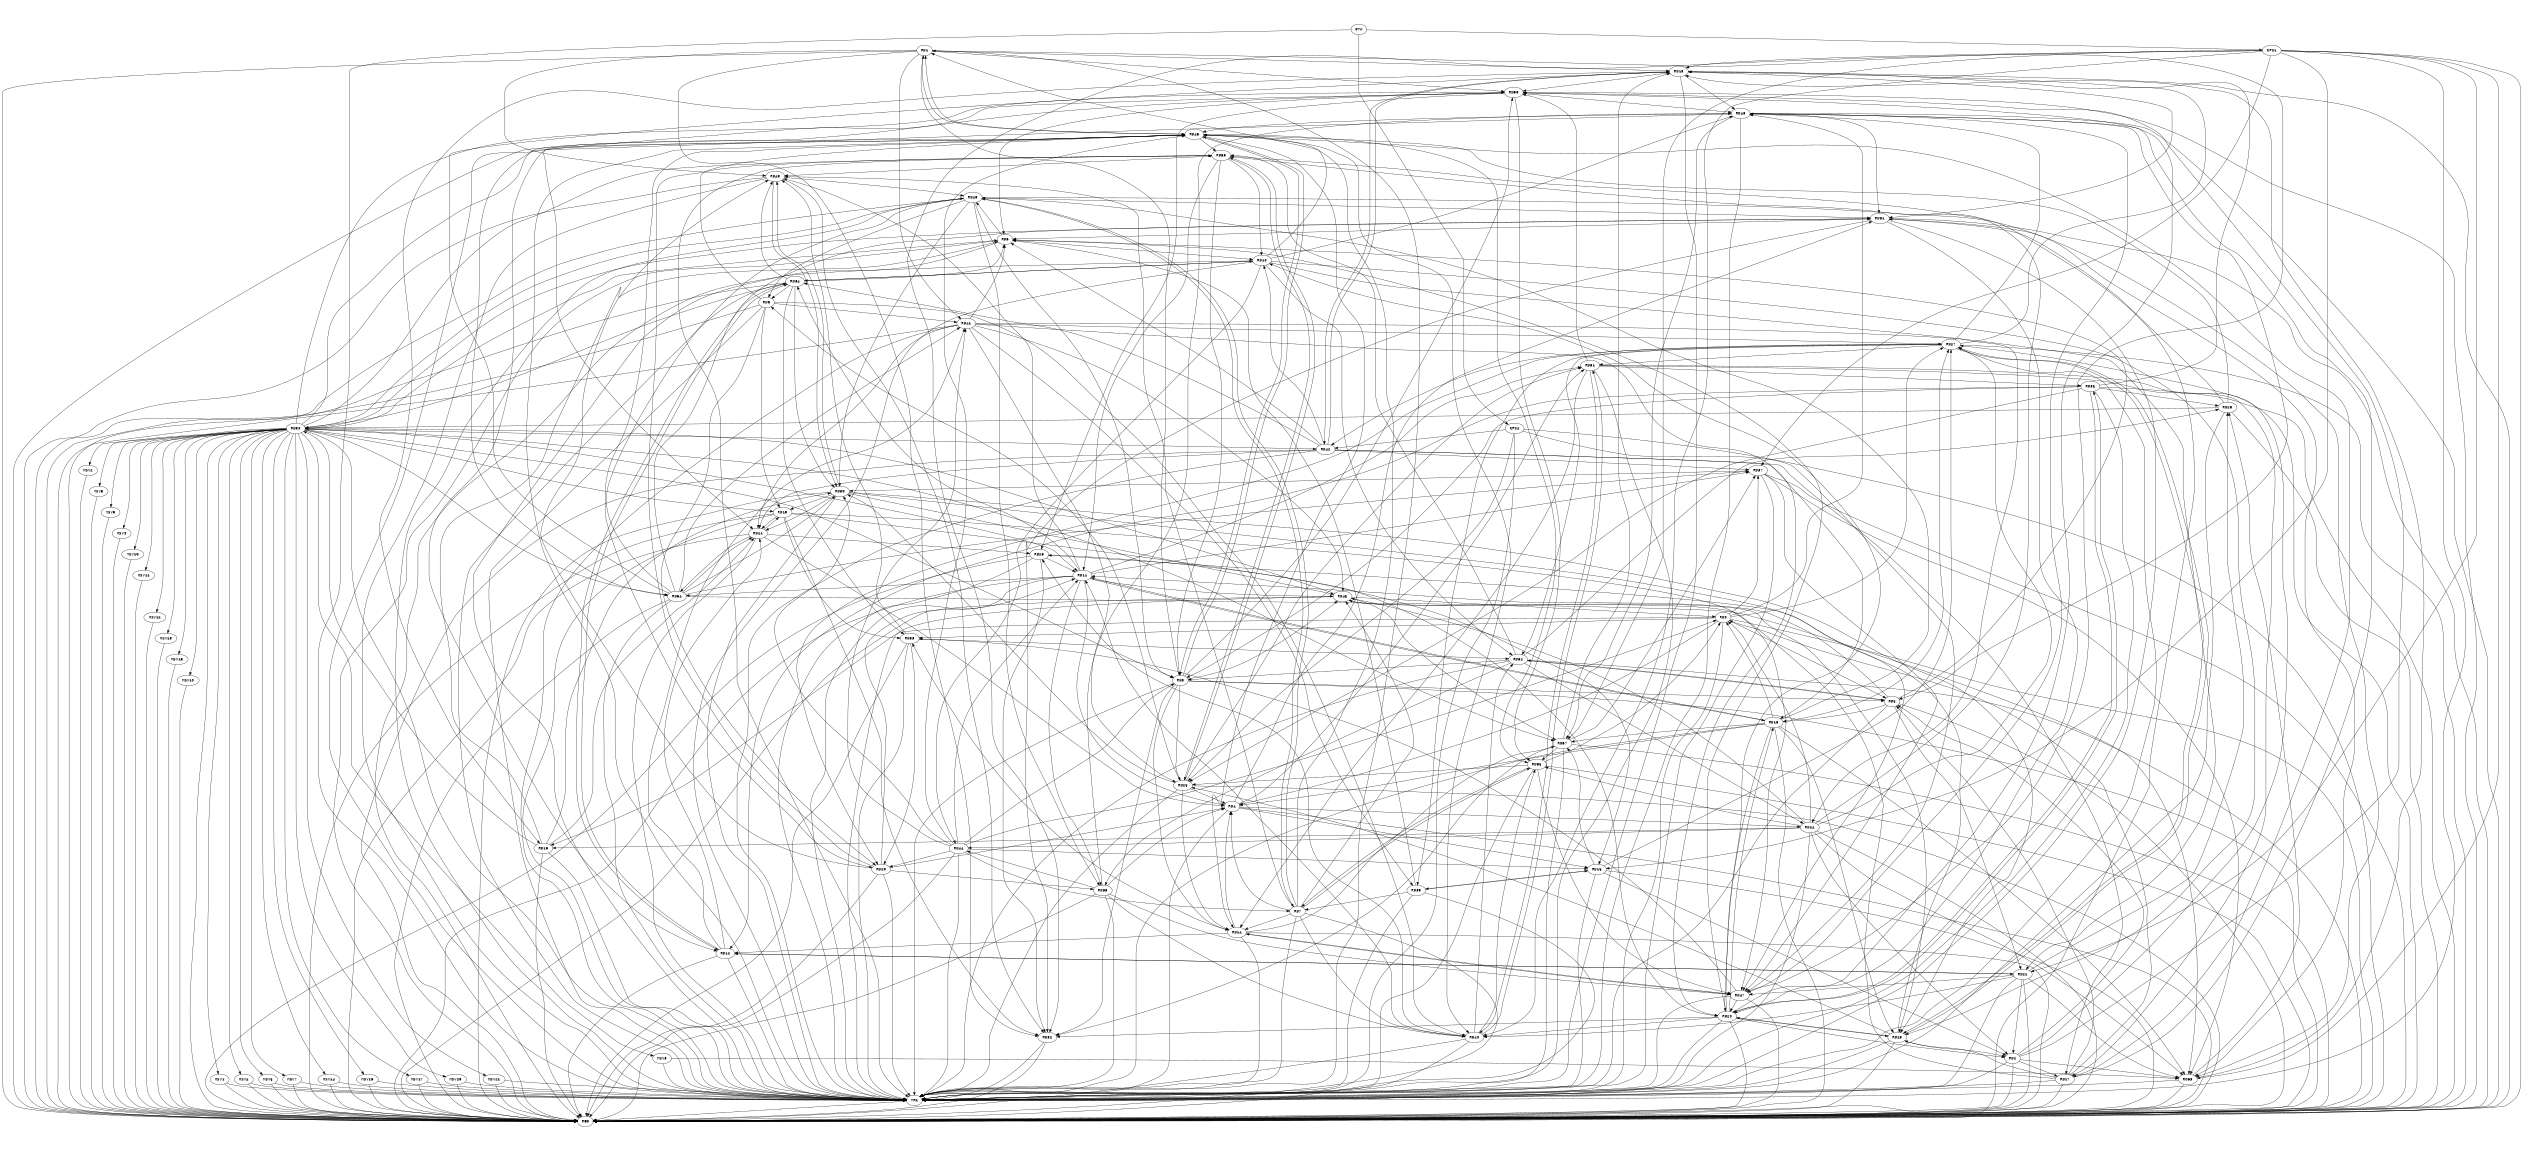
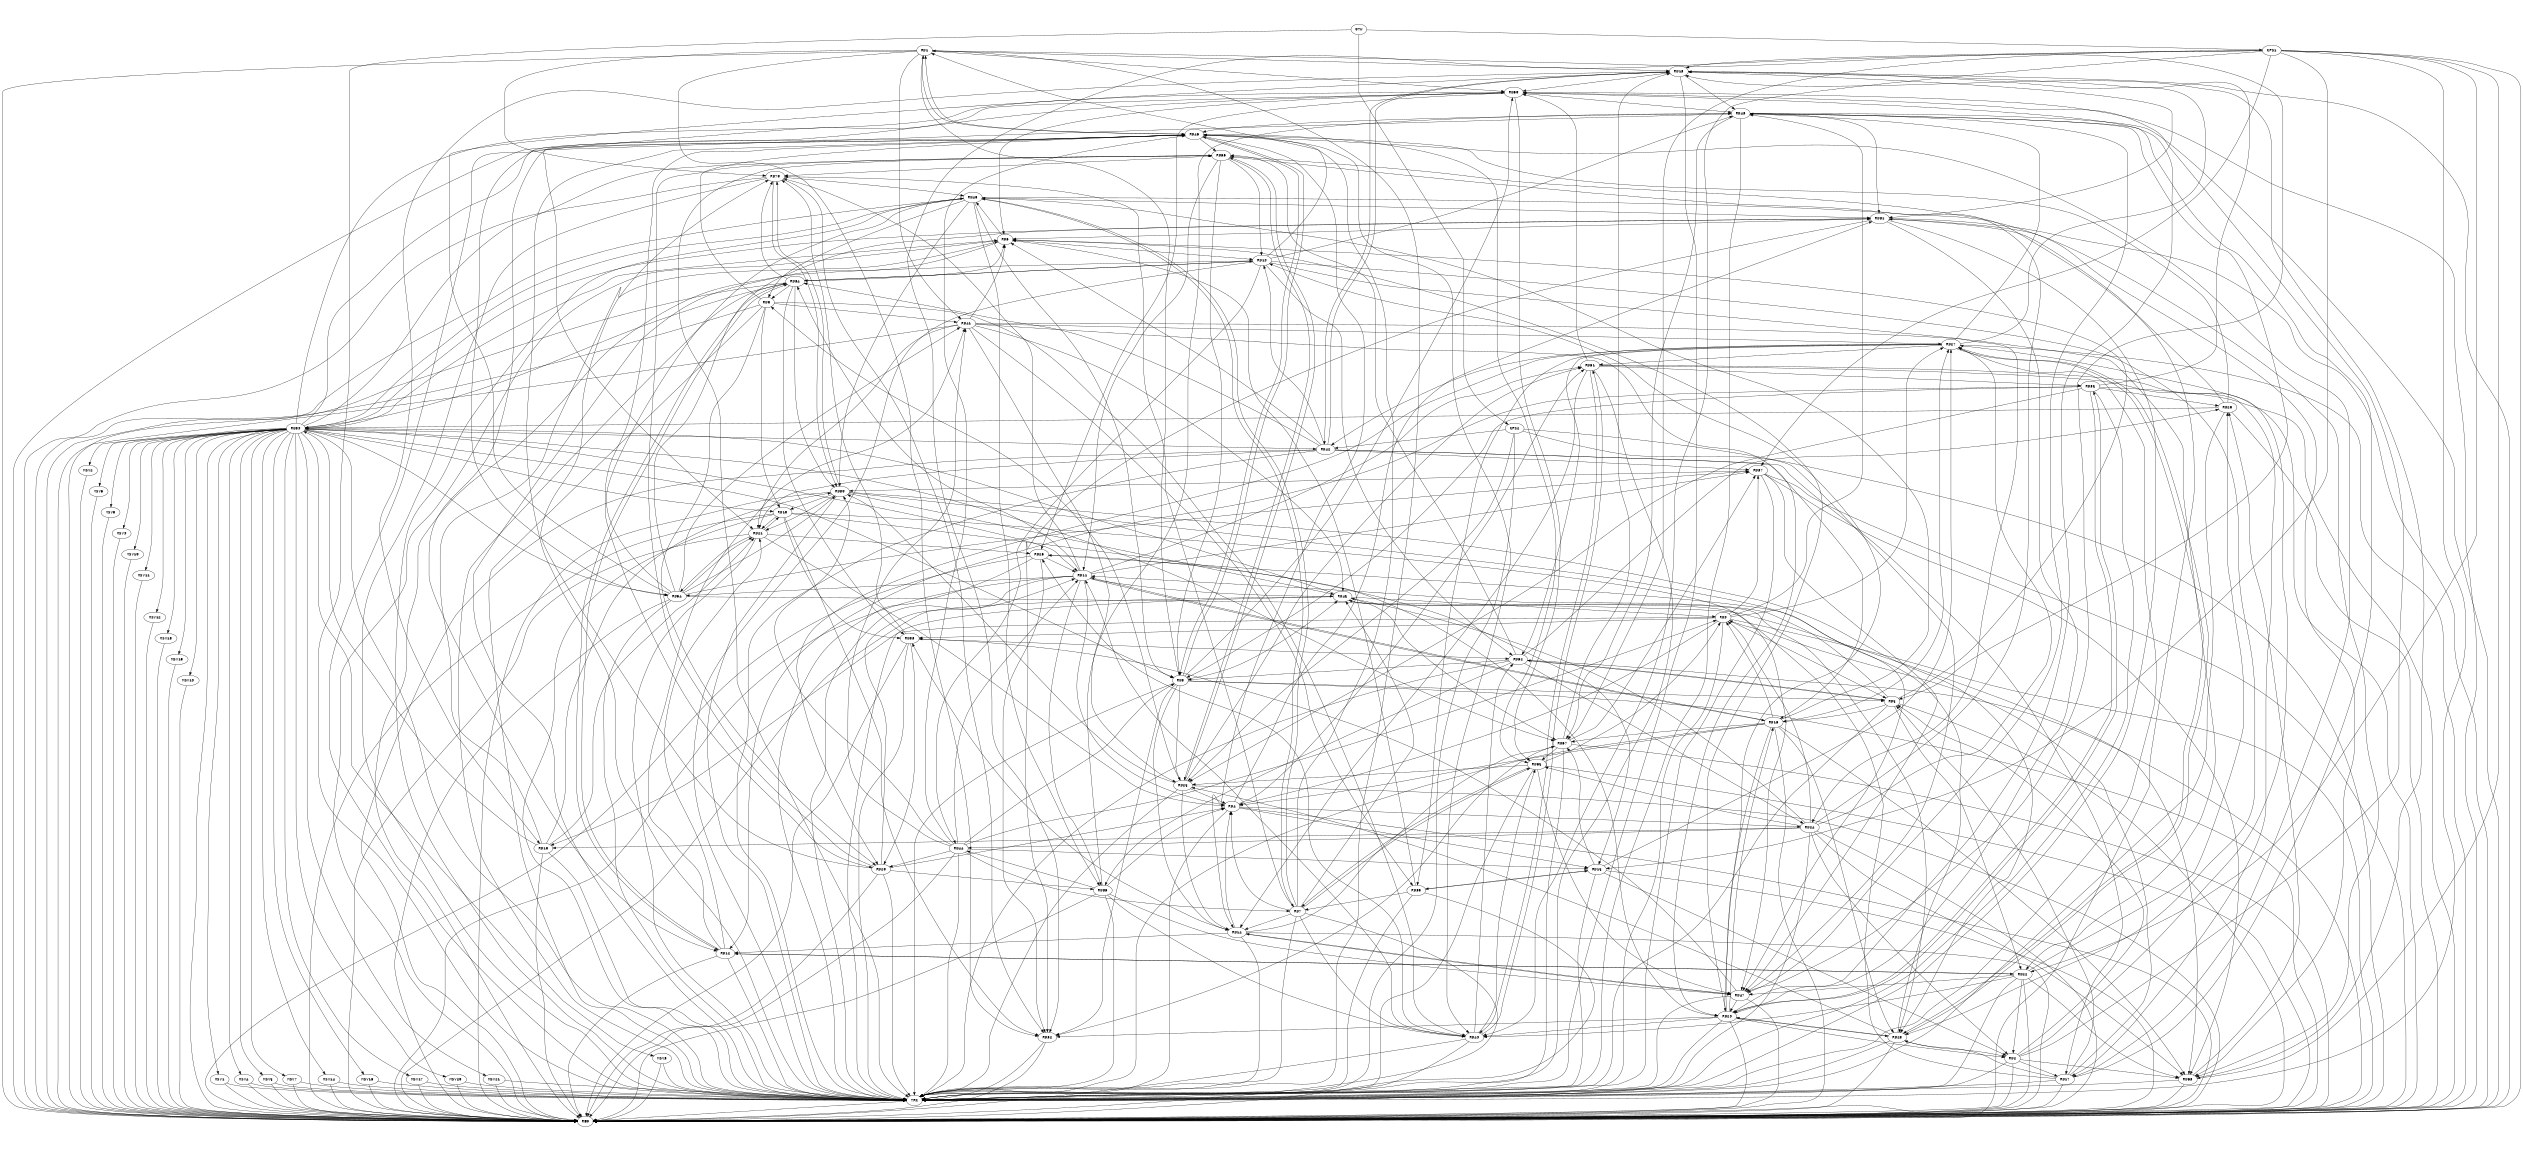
(775, 176) -> (775, 176)
(537, 731) -> none
(1424, 1062) -> (640, 1105)
